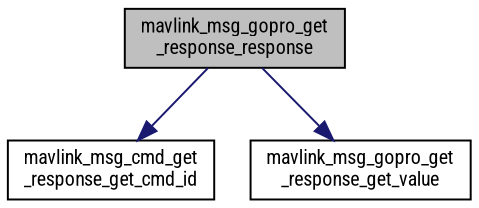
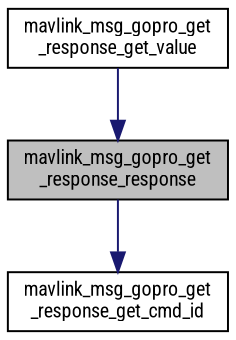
(291, 97) -> (118, 94)
(111, 170) -> (118, 302)
